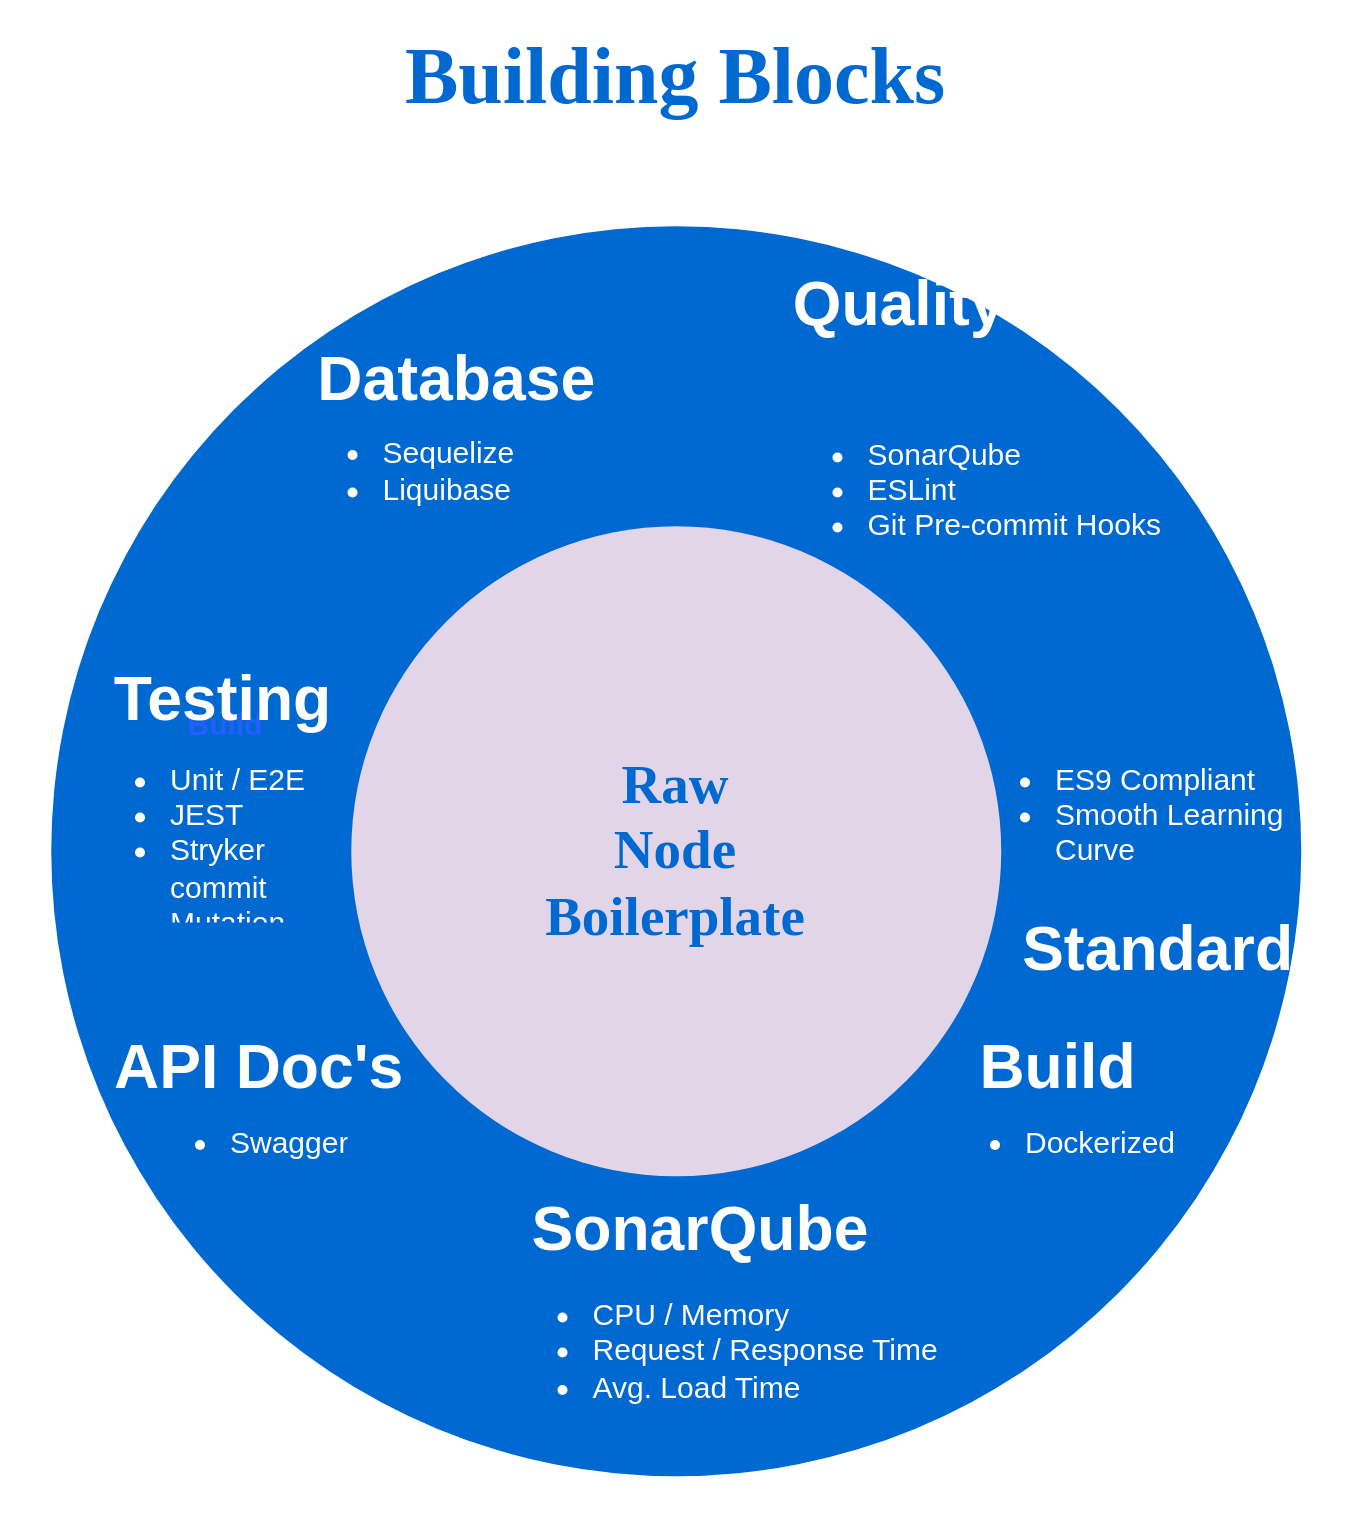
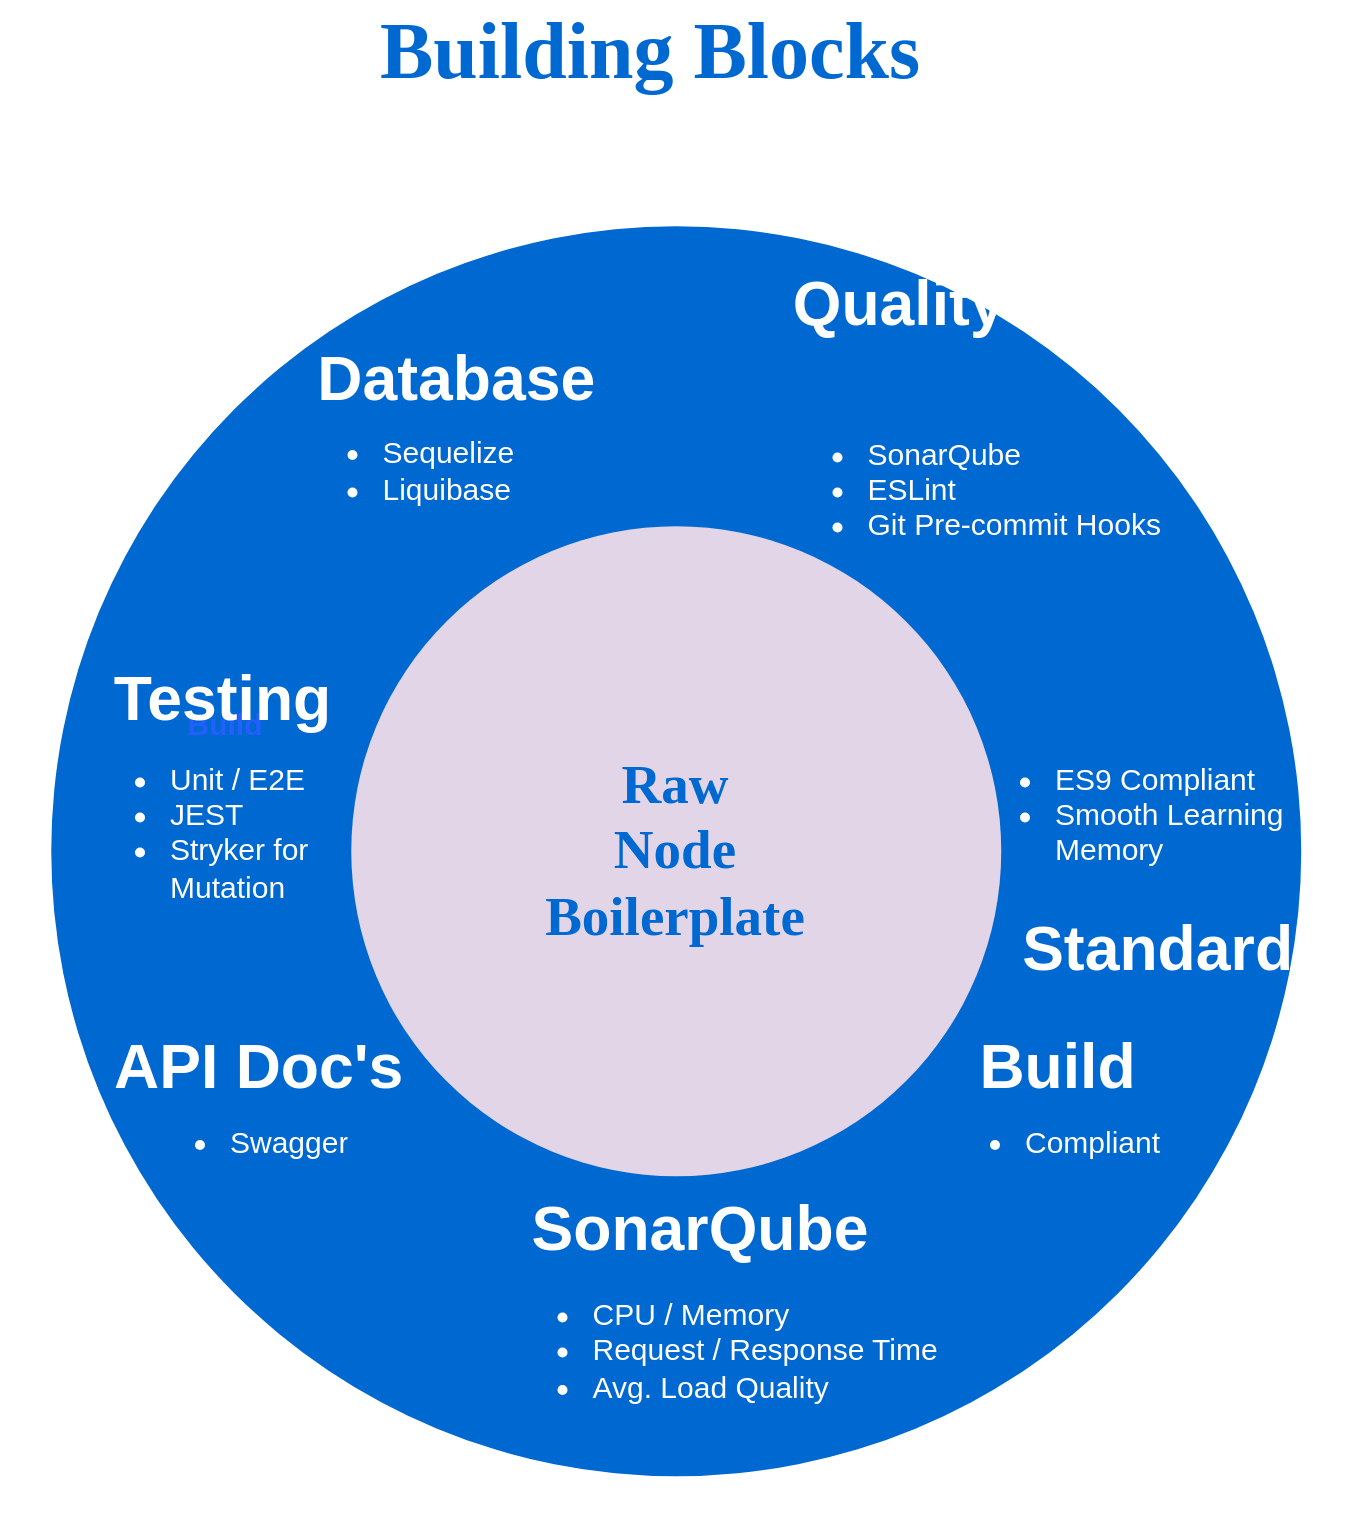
(676, 76) -> (651, 51)
(1078, 801) -> (1078, 801)
(181, 826) -> (160, 826)
(1006, 1144) -> (994, 1144)
(671, 1351) -> (671, 1351)
